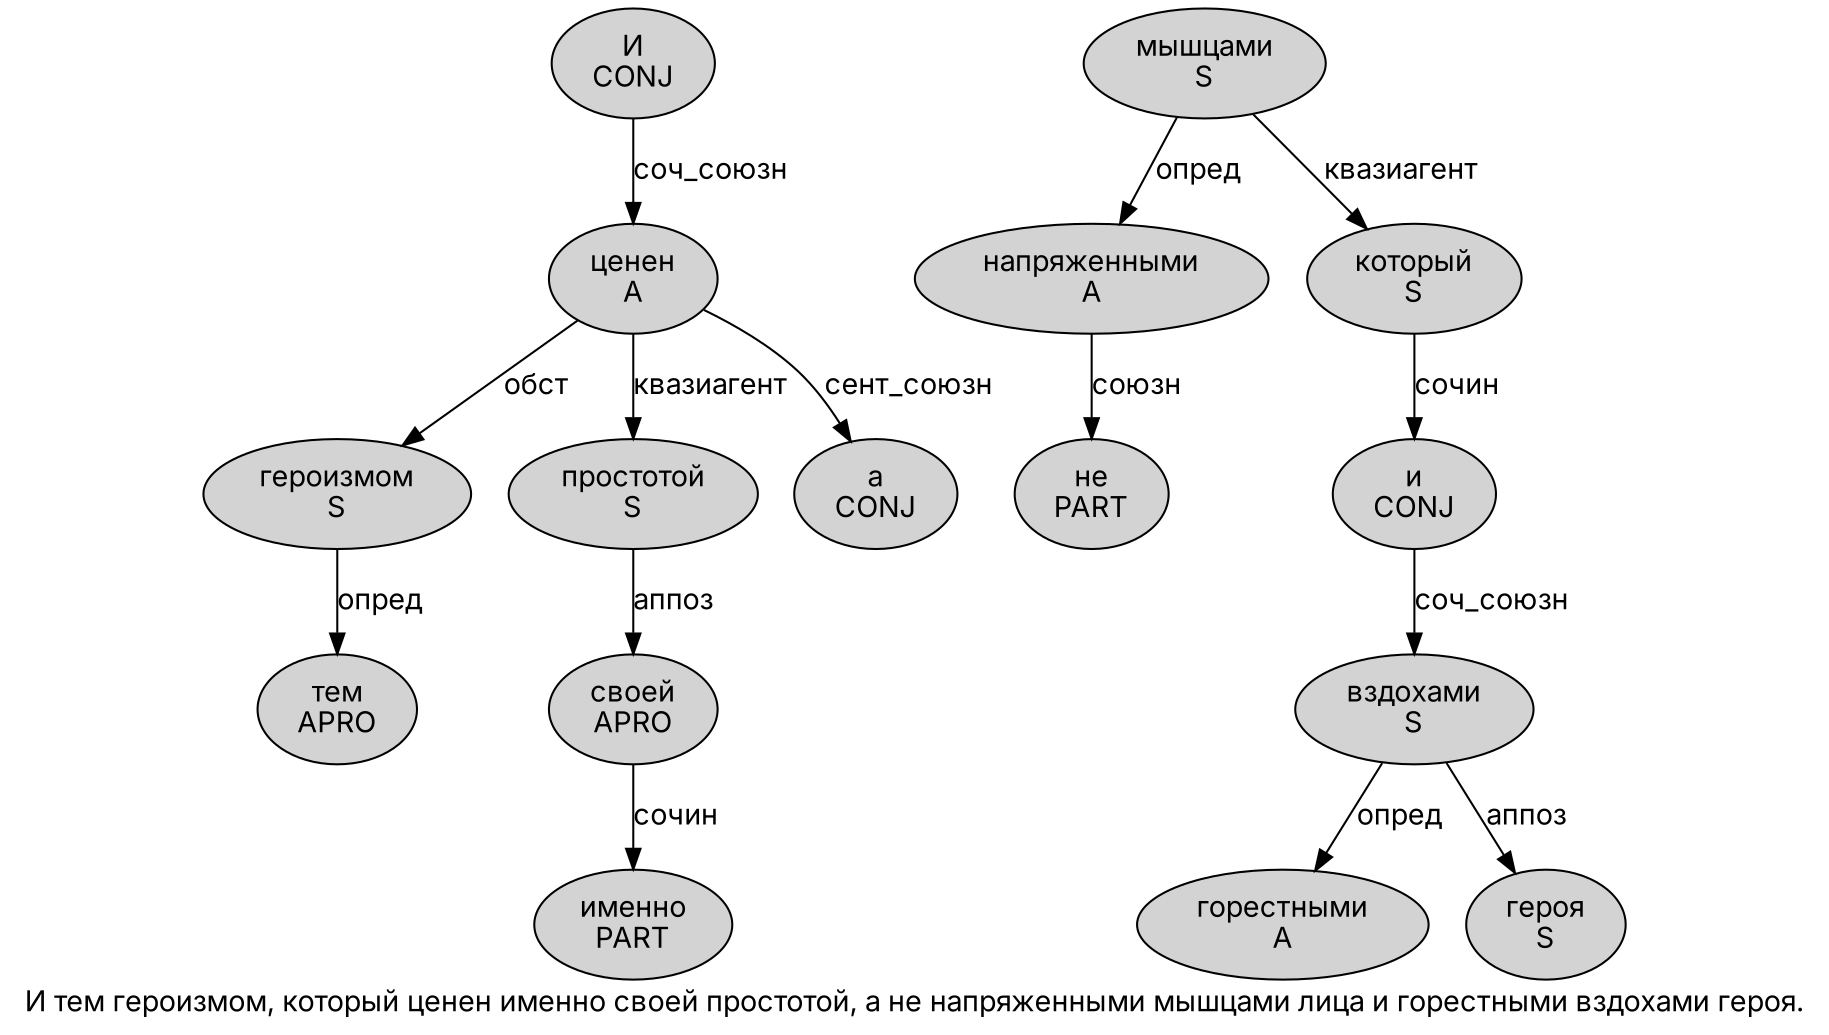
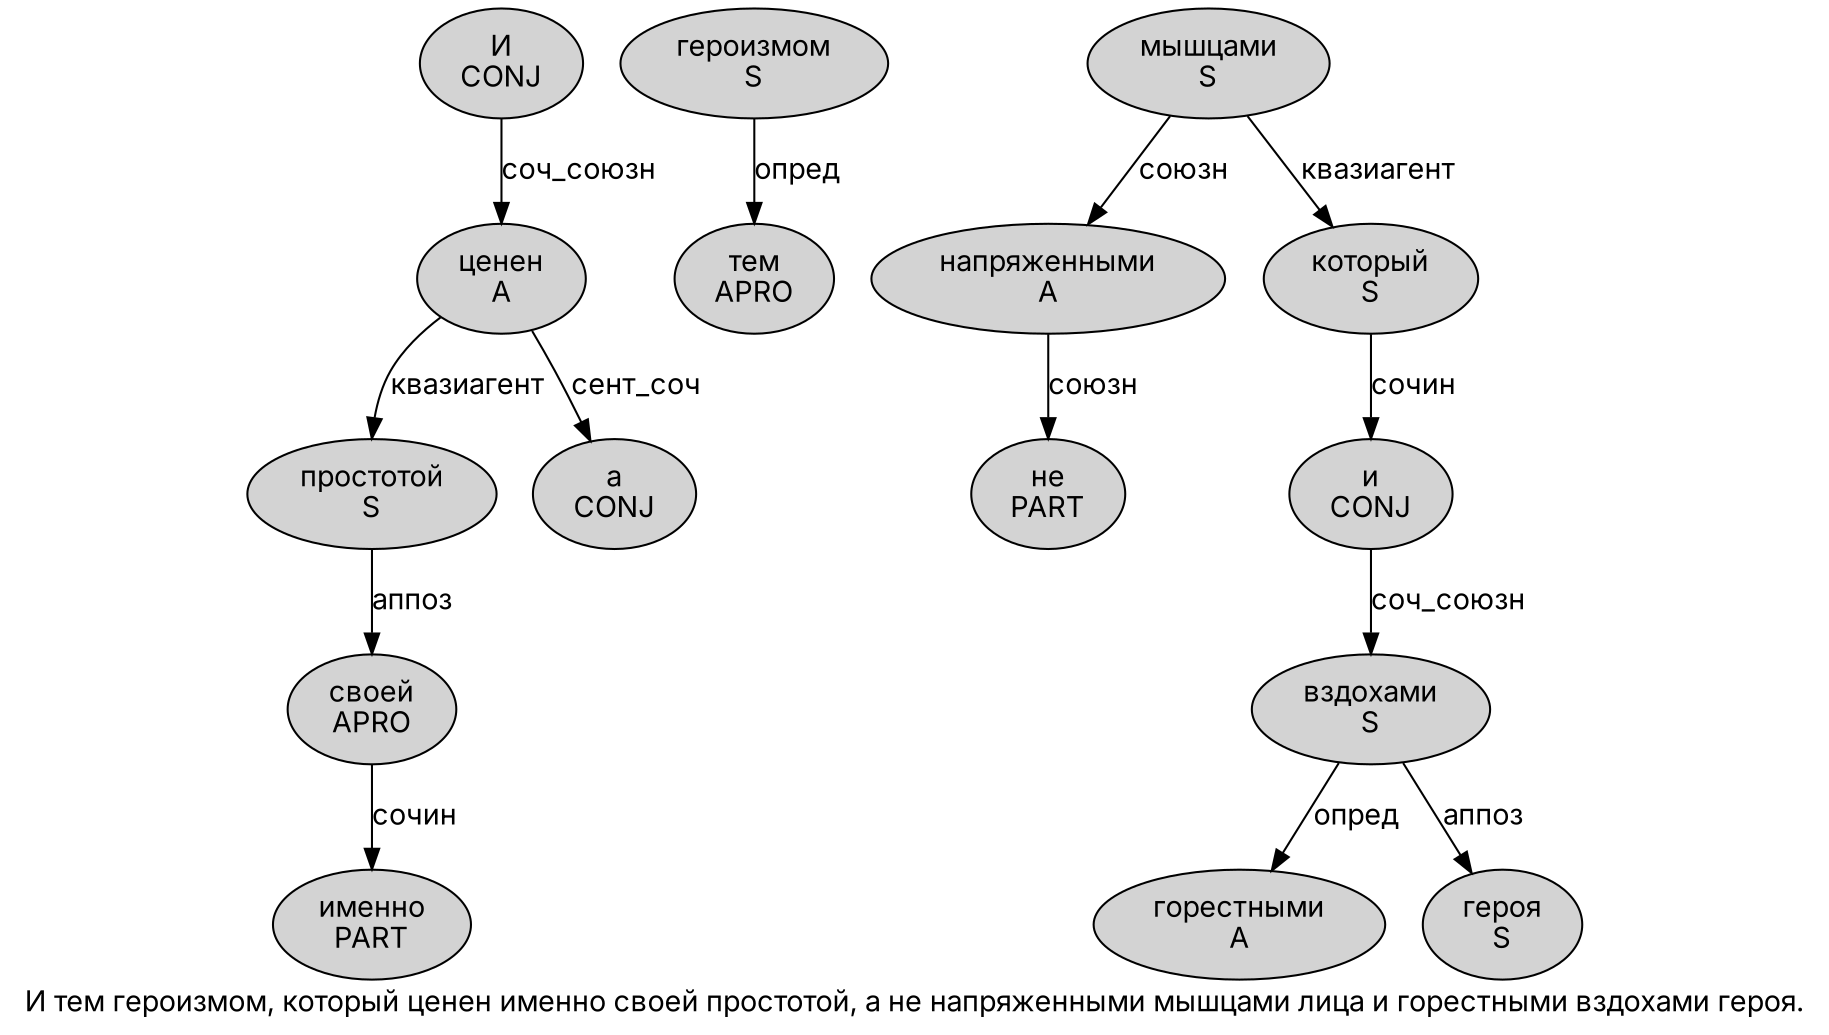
(1199, 171) -> (1184, 171)
(499, 377) -> none
(909, 386) -> (637, 386)
